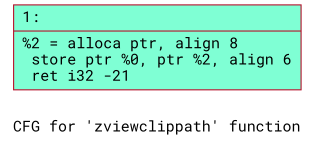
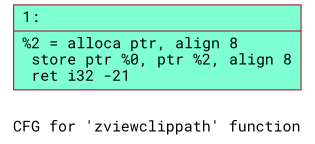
(157, 60) -> (157, 60)
